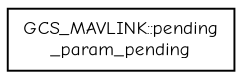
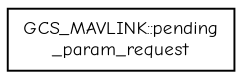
(121, 40) -> (121, 40)
